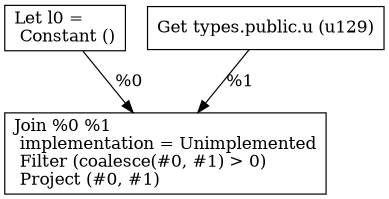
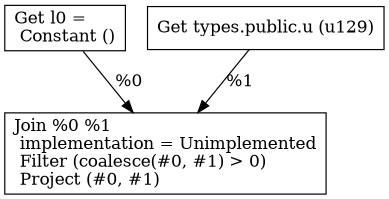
(65, 28) -> (65, 28)
